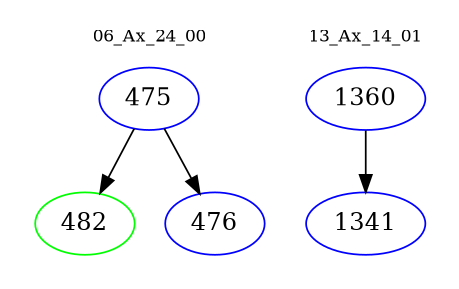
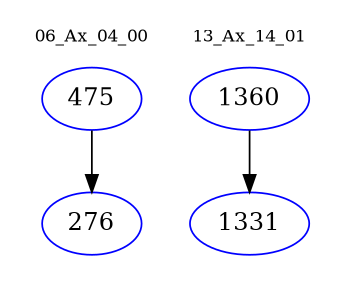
(150, 37) -> (92, 37)
(85, 224) -> none
(215, 224) -> (92, 224)
(366, 224) -> (250, 224)
